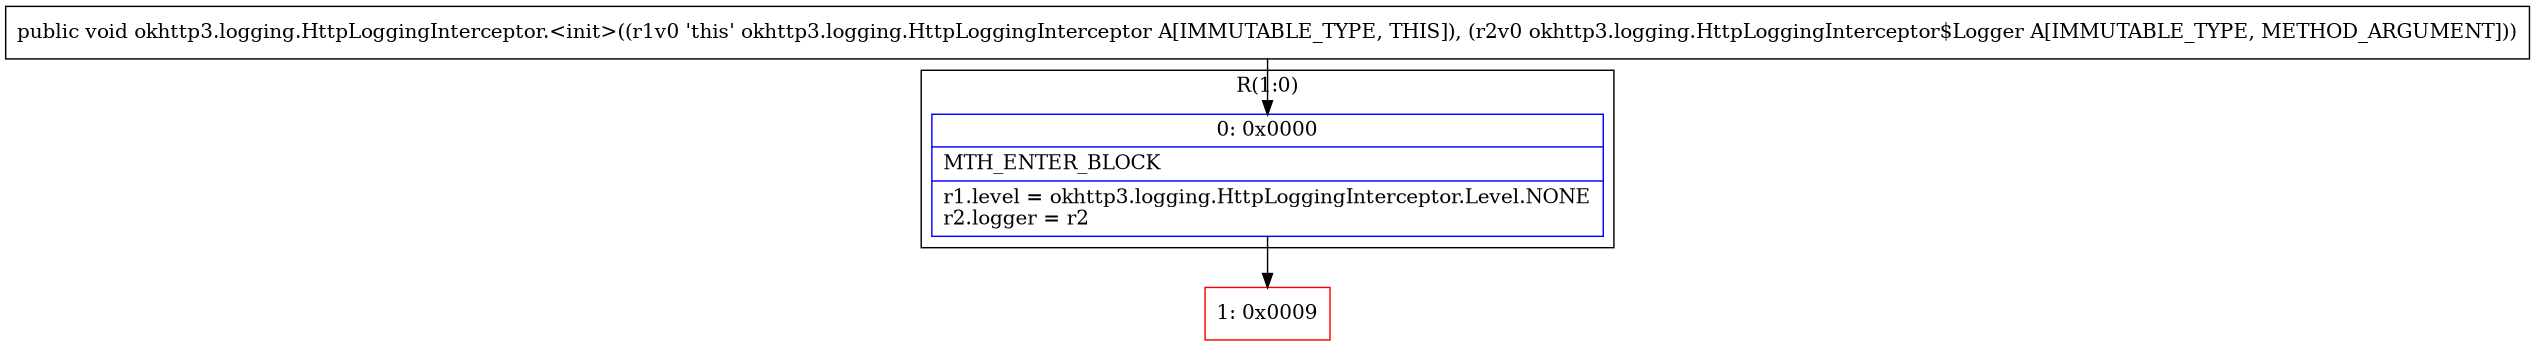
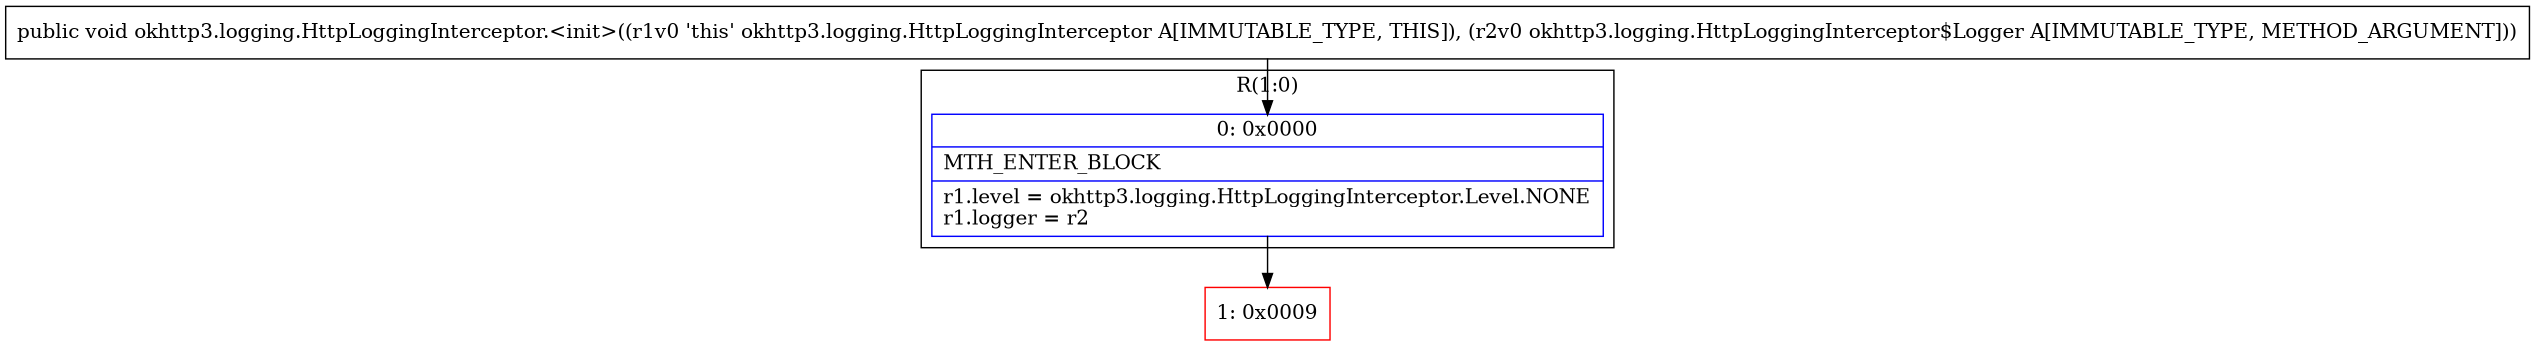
(1016, 219) -> (1016, 219)
